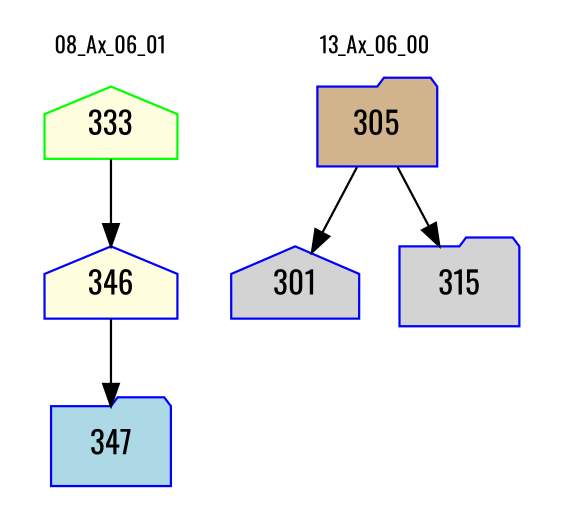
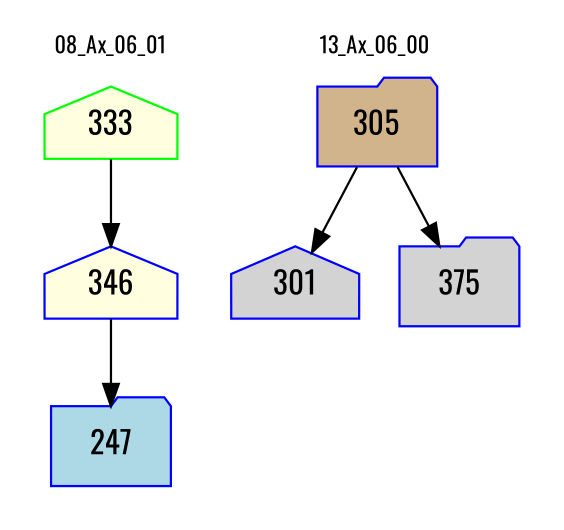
(459, 286) -> (459, 286)
(111, 446) -> (111, 446)
